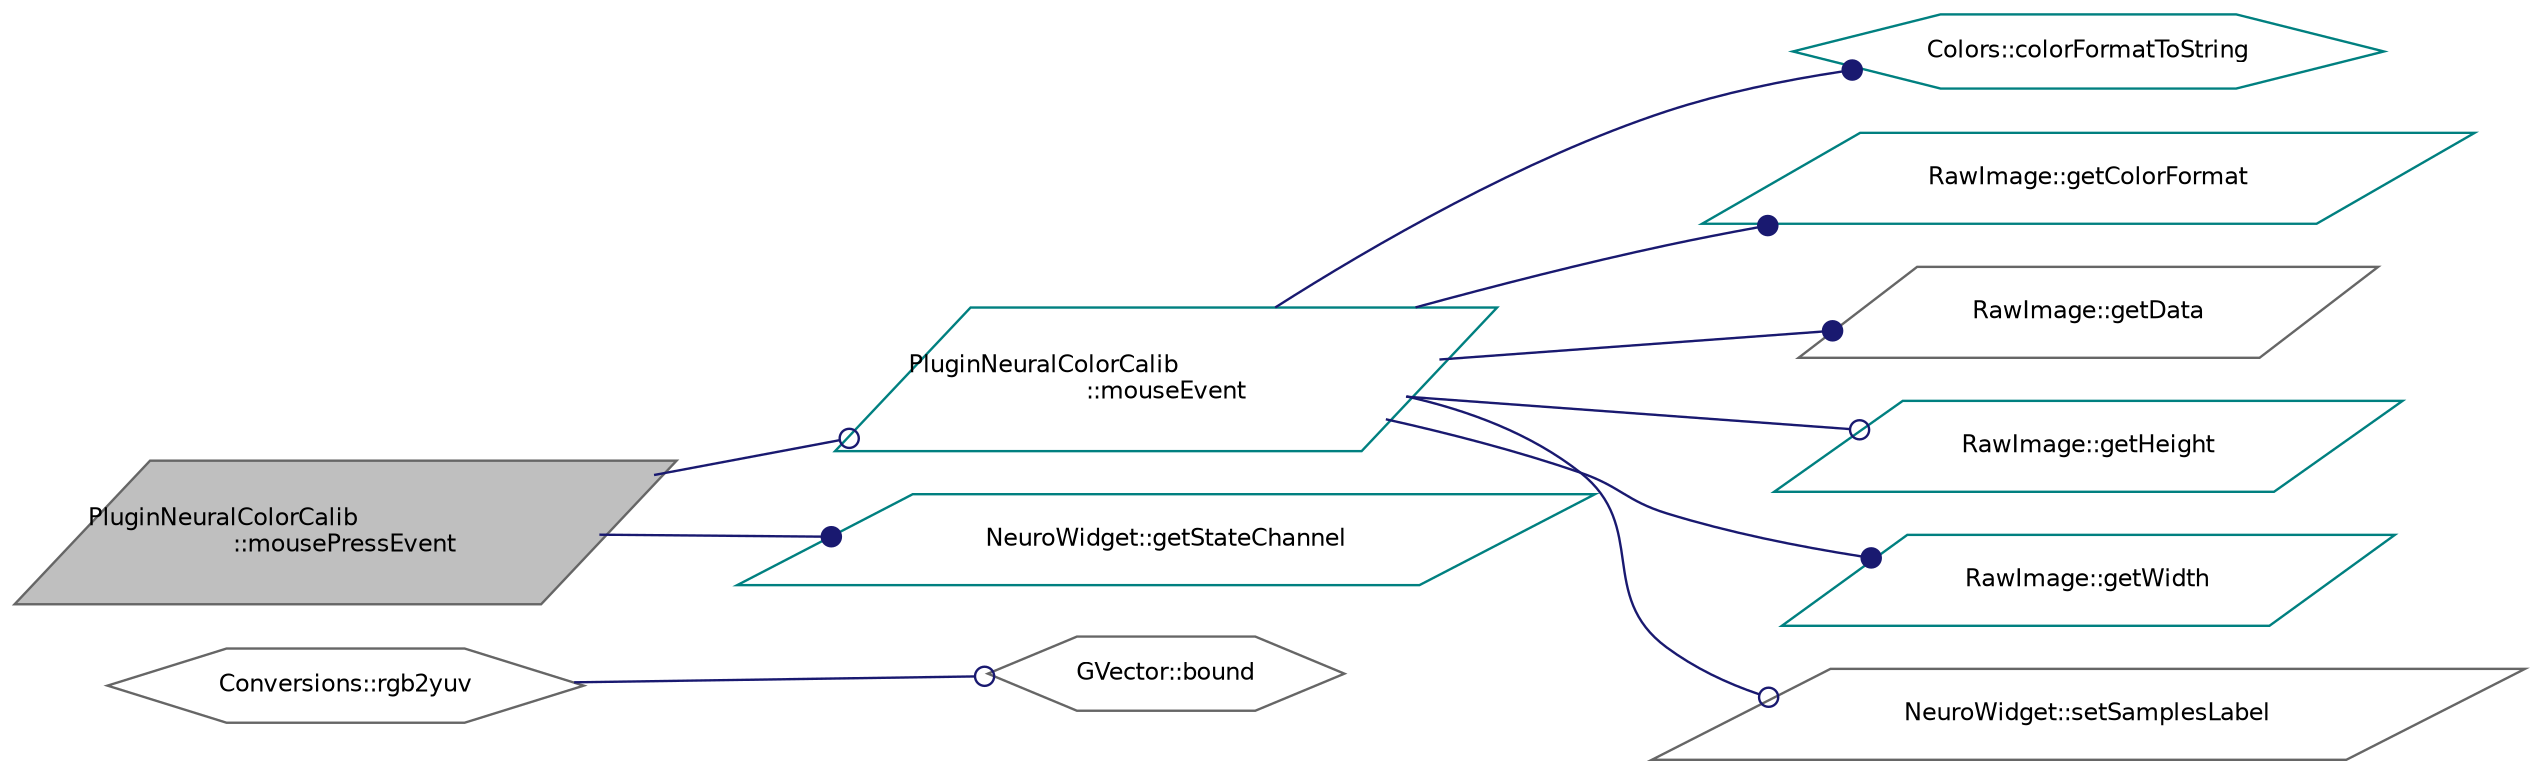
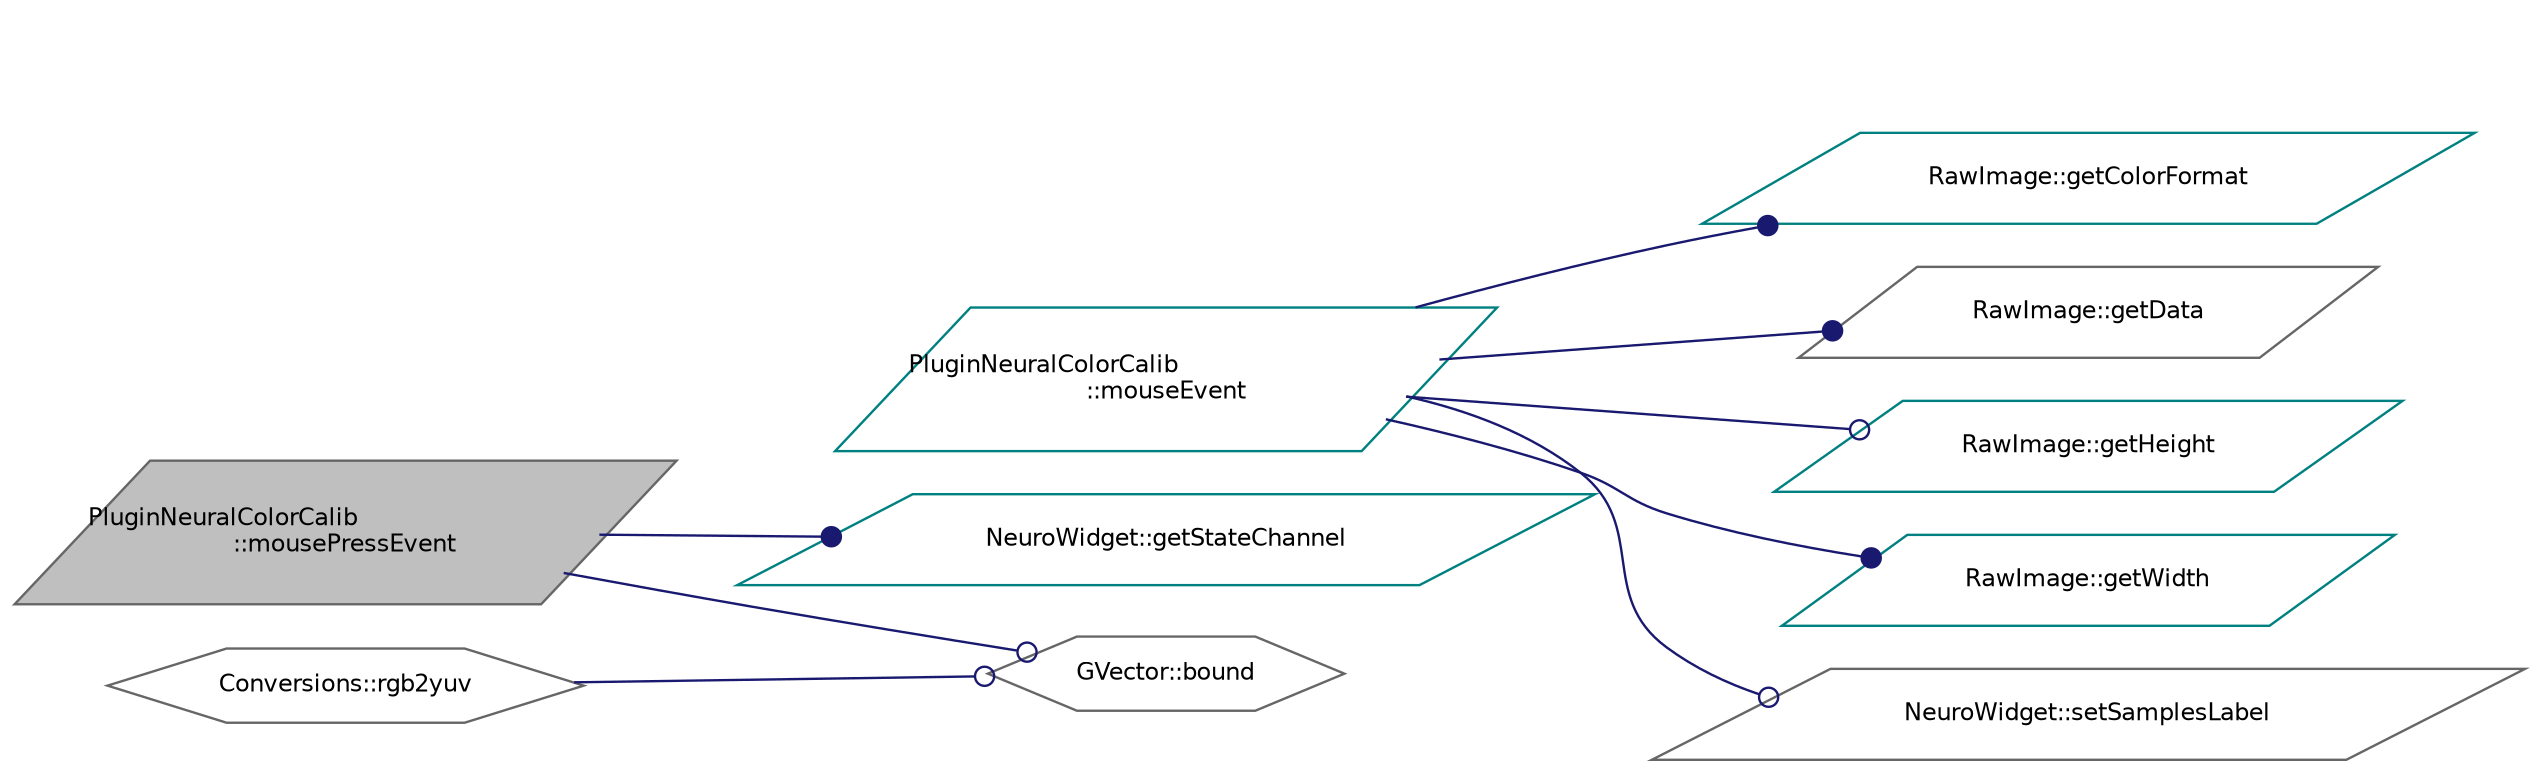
(2088, 51) -> none
(747, 458) -> (790, 613)
